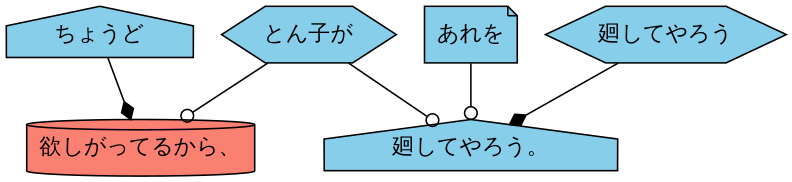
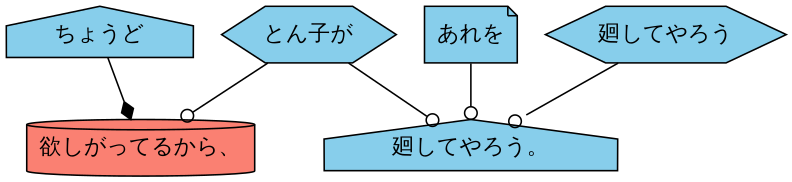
(572, 89) -> (572, 89)
